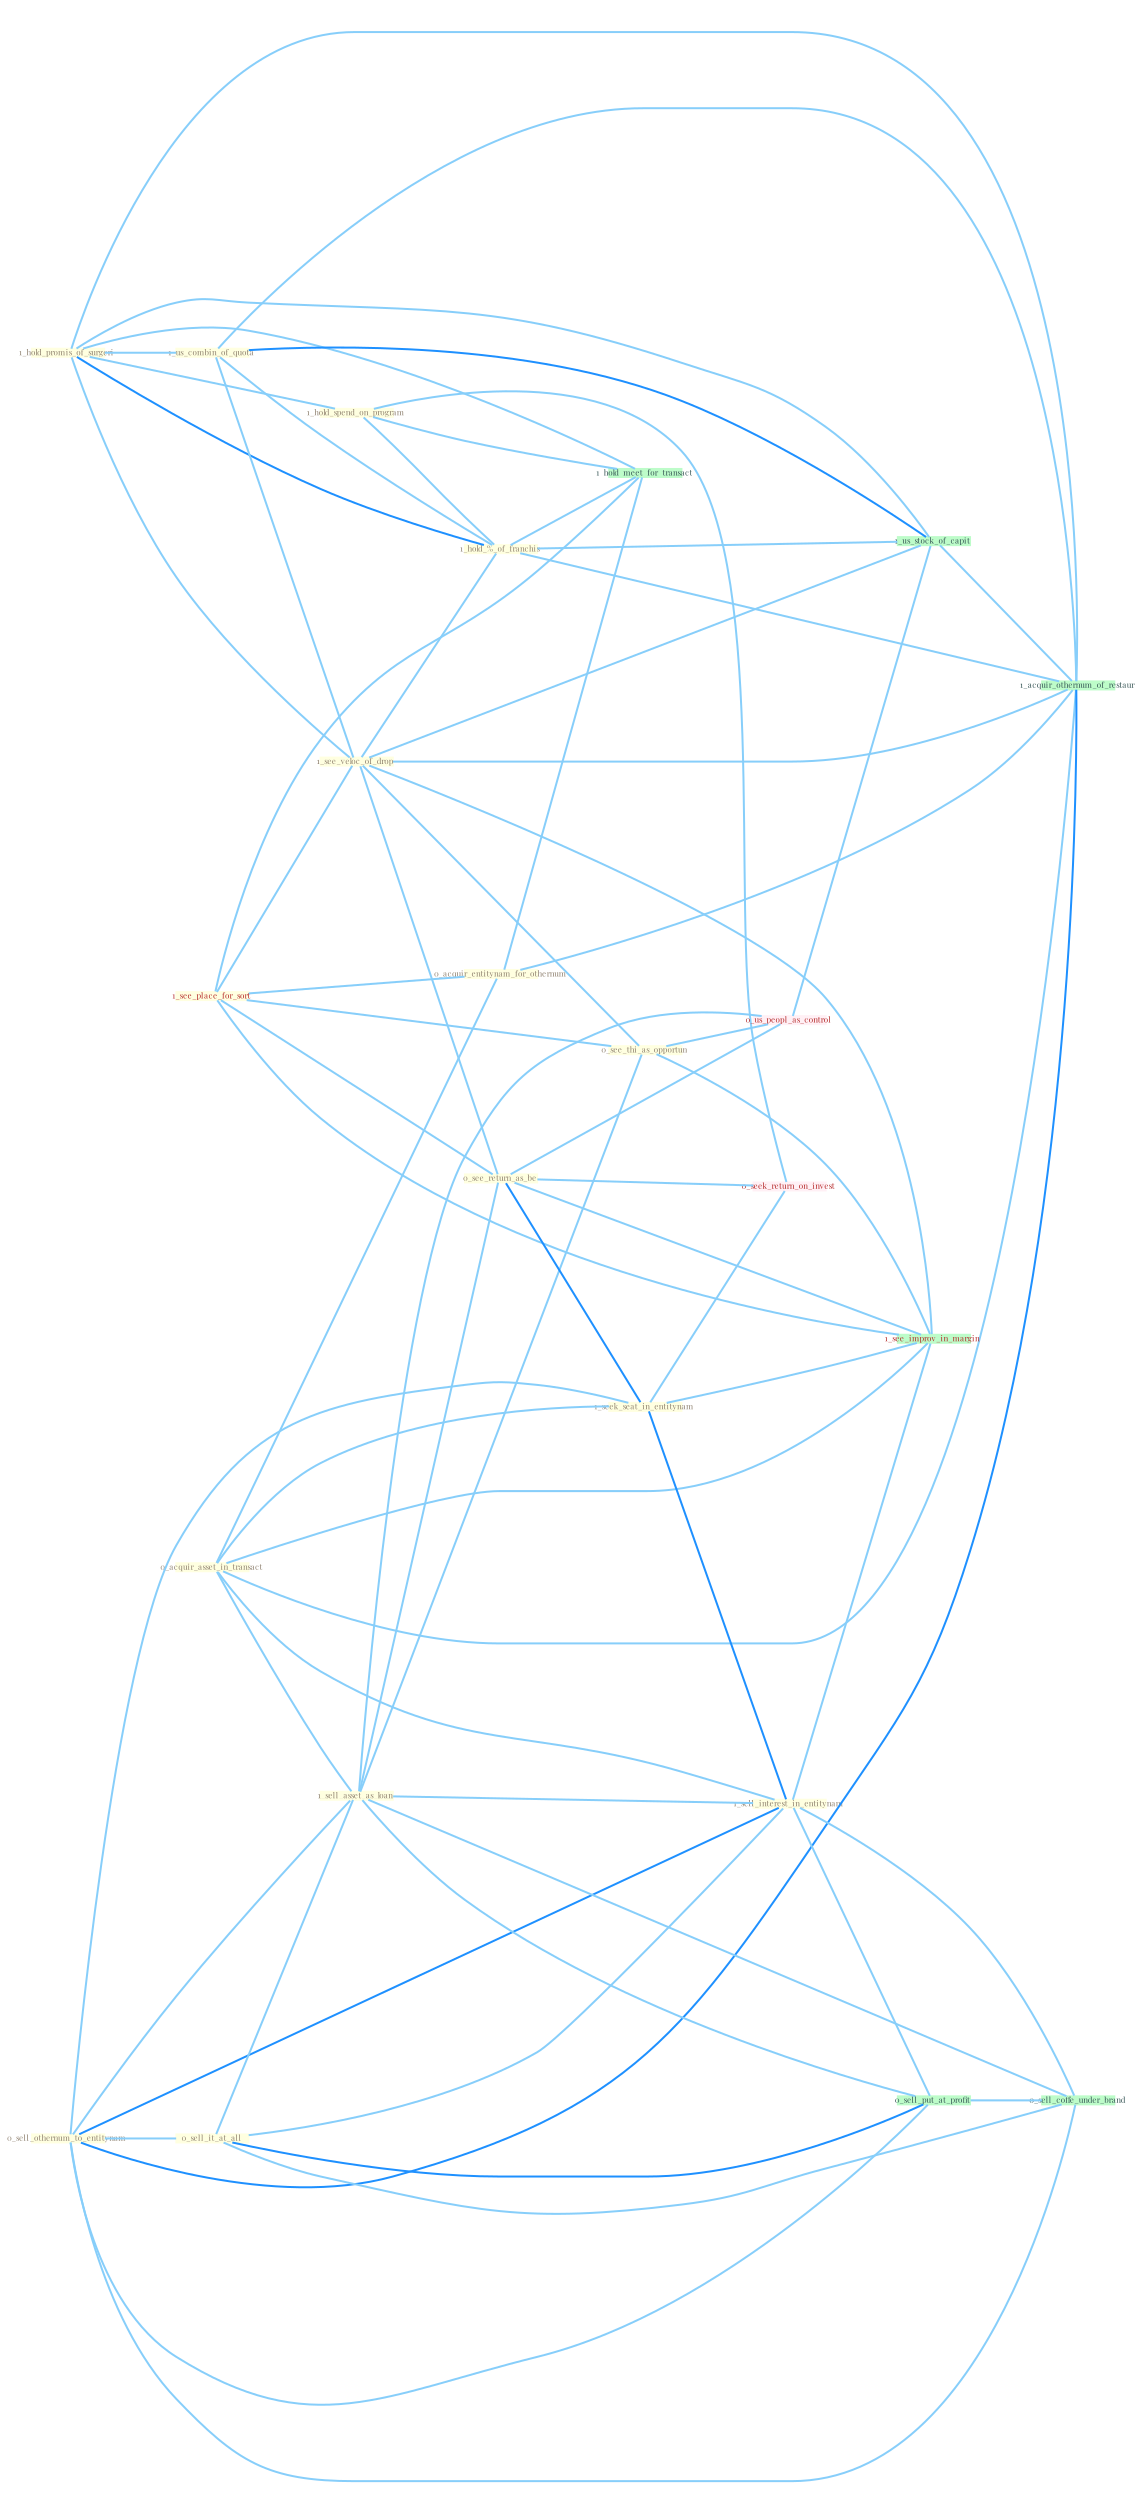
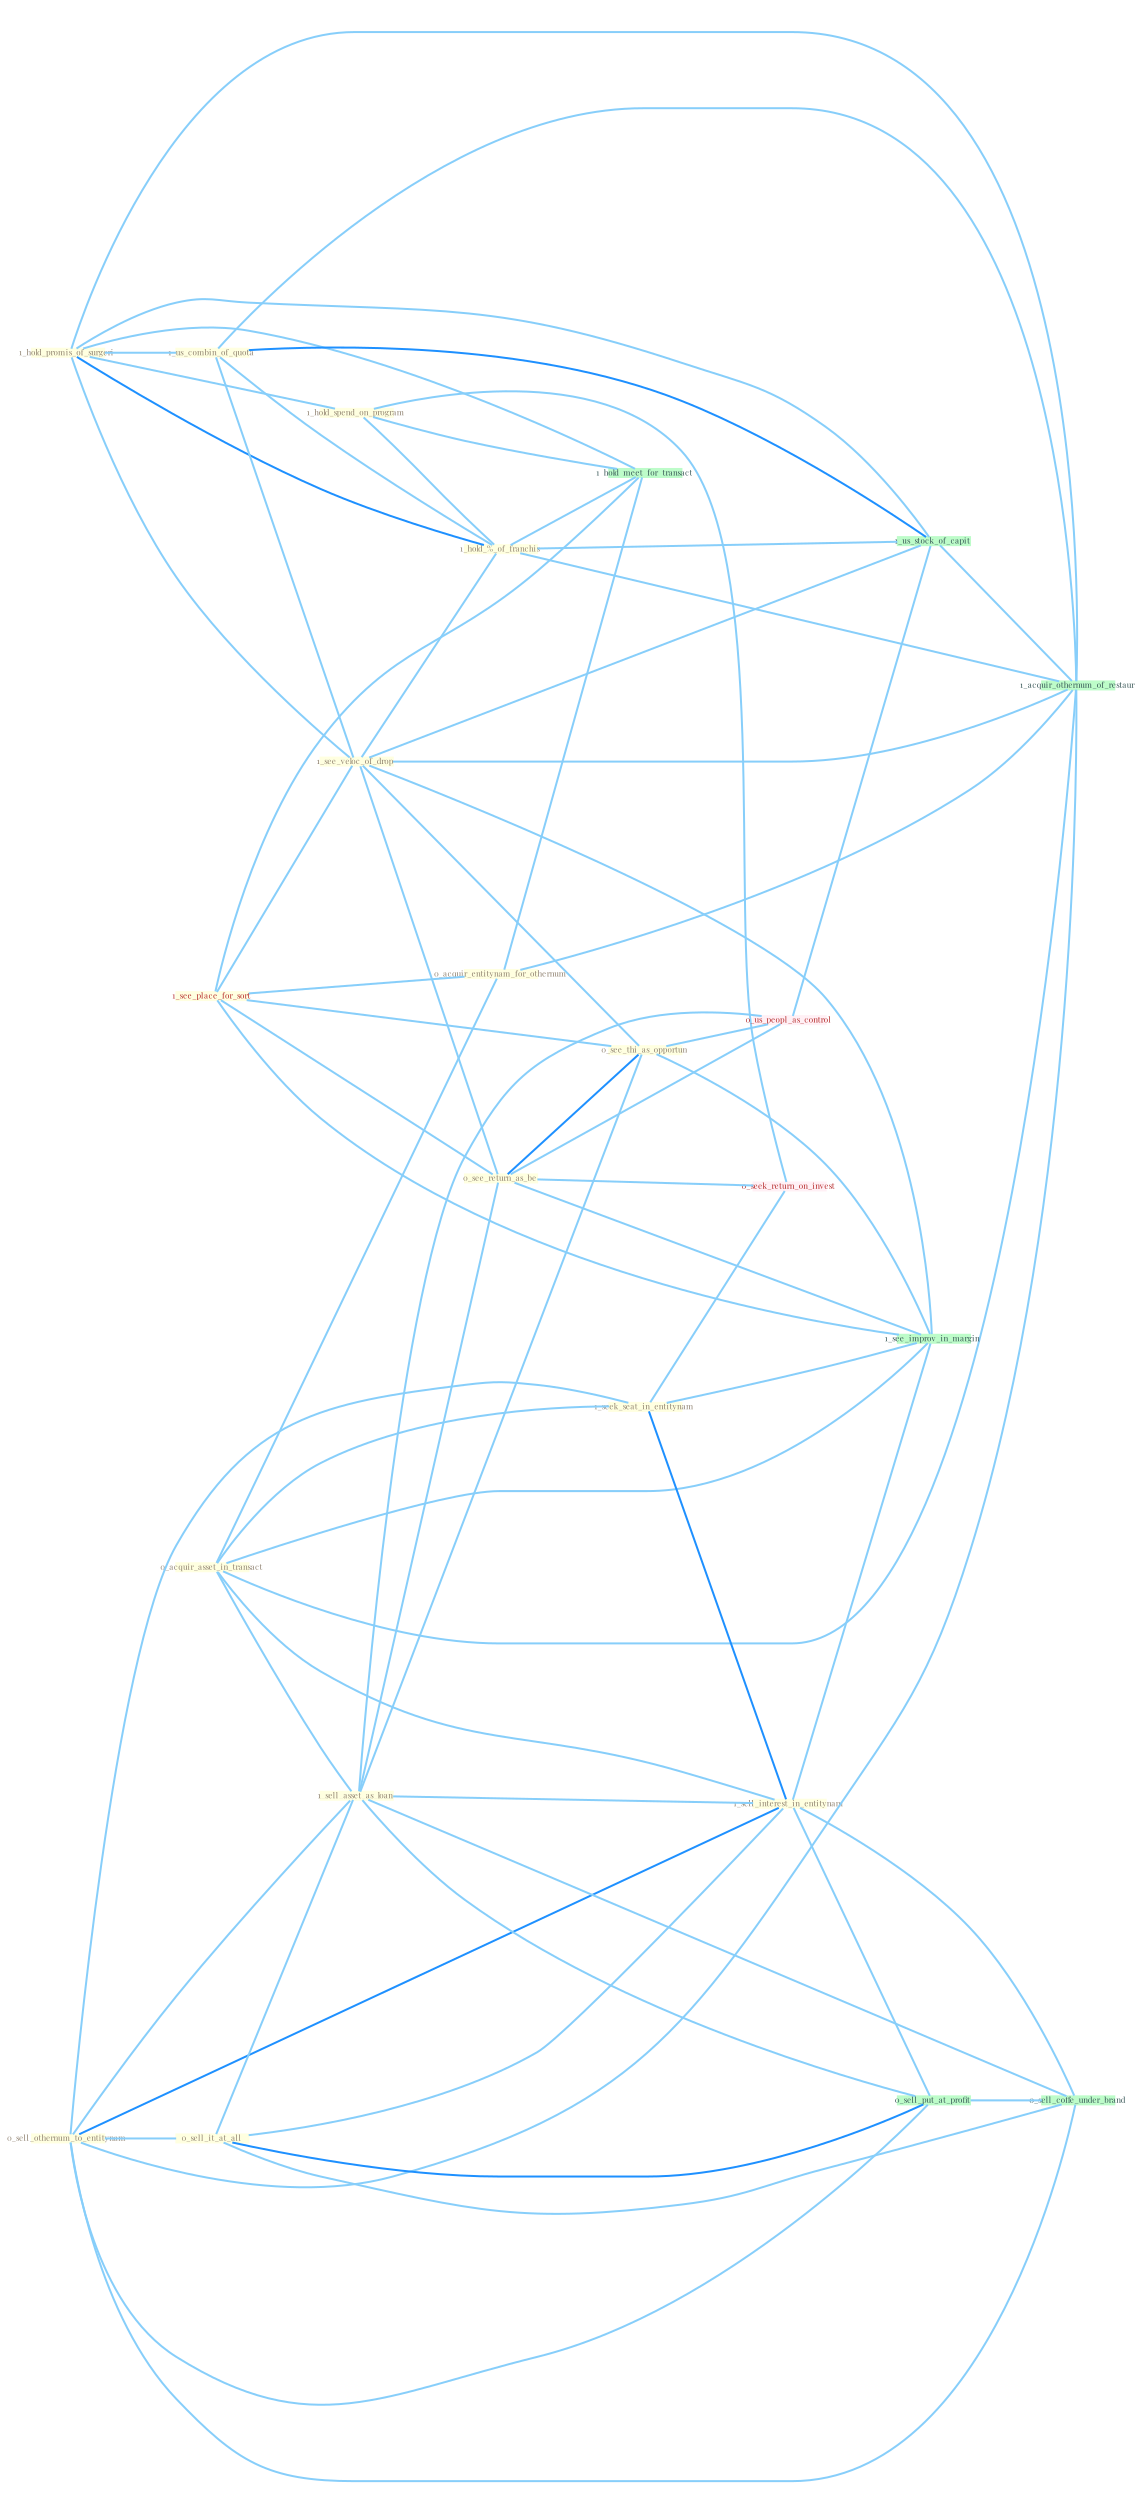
(573, 1293) -> (573, 1114)
(934, 1339) -> (934, 1339)
(906, 1705) -> (906, 1705)
